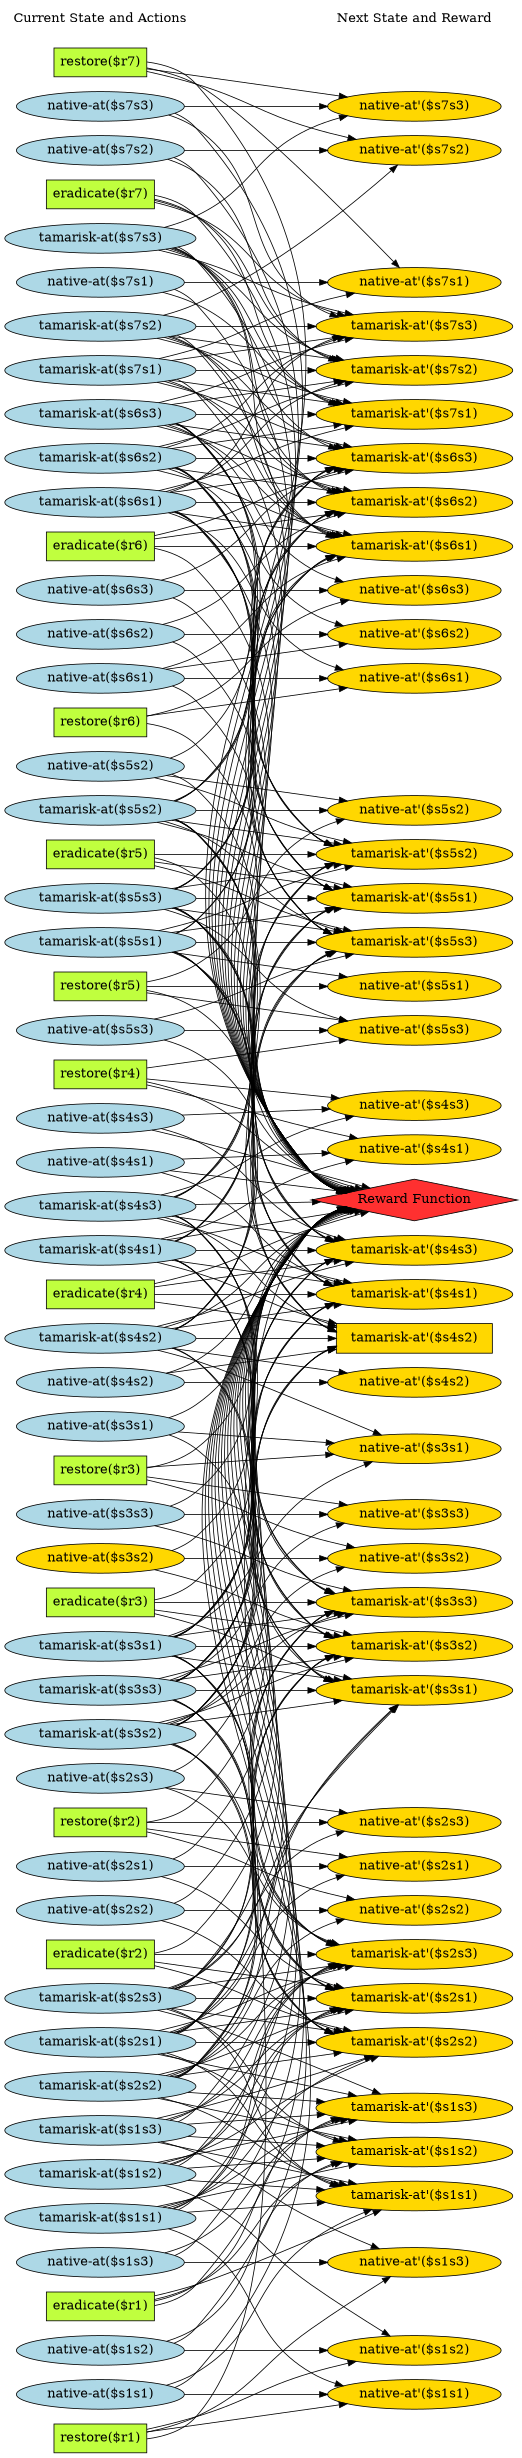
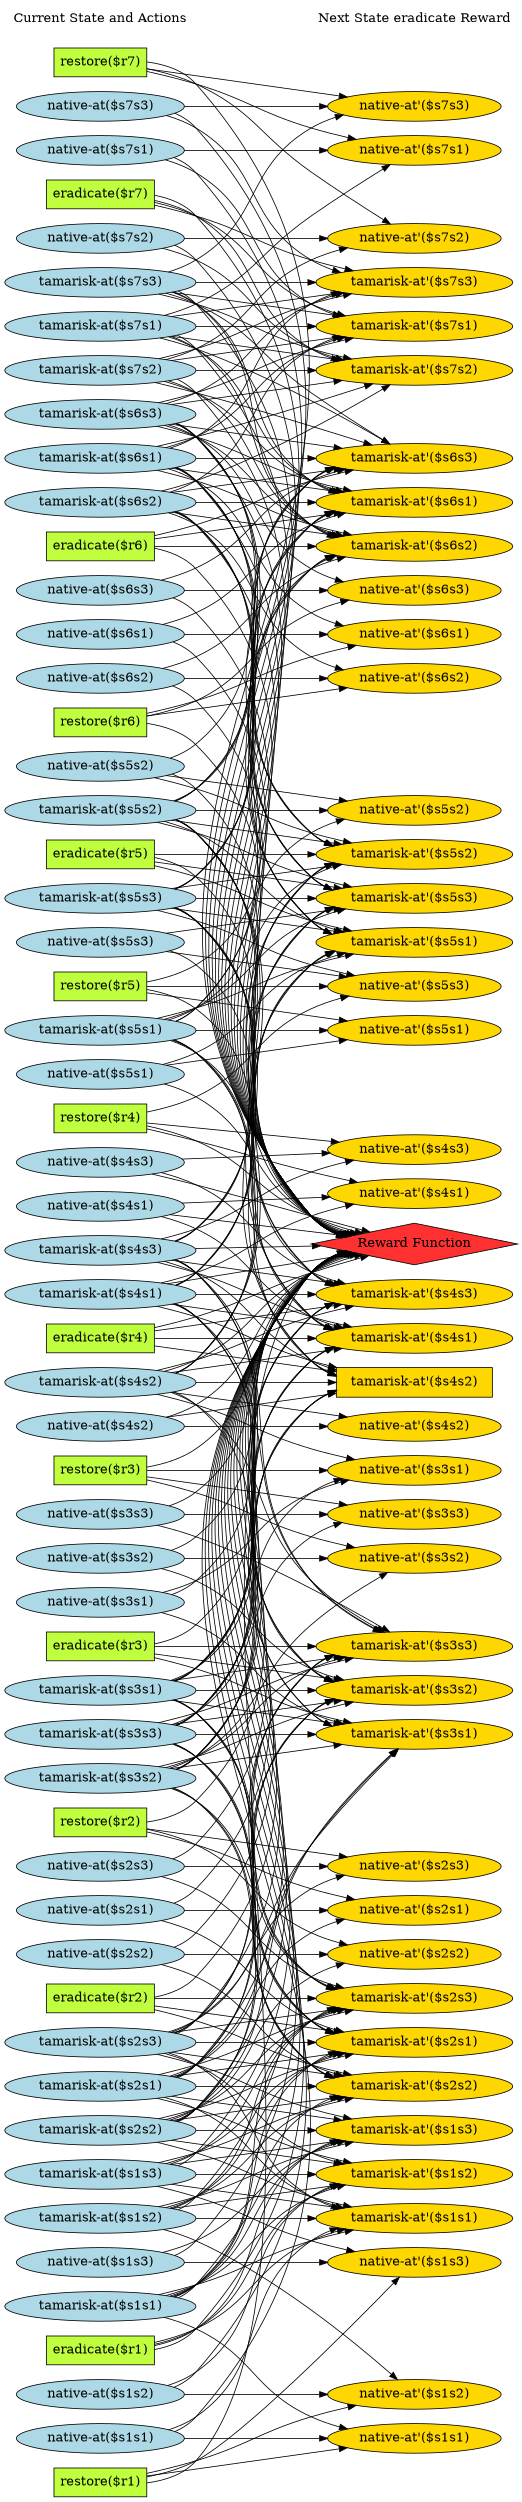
(414, 19) -> (414, 19)
(222, 422) -> none
(240, 659) -> (219, 706)
none -> (100, 1074)
(100, 1558) -> (100, 1558)
